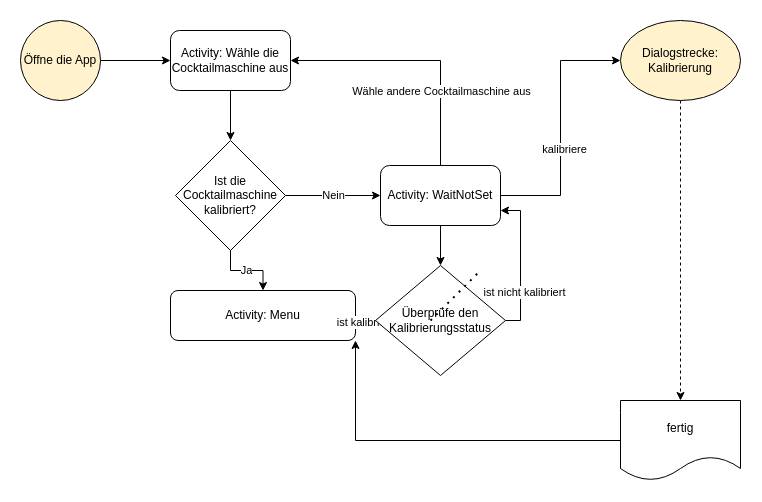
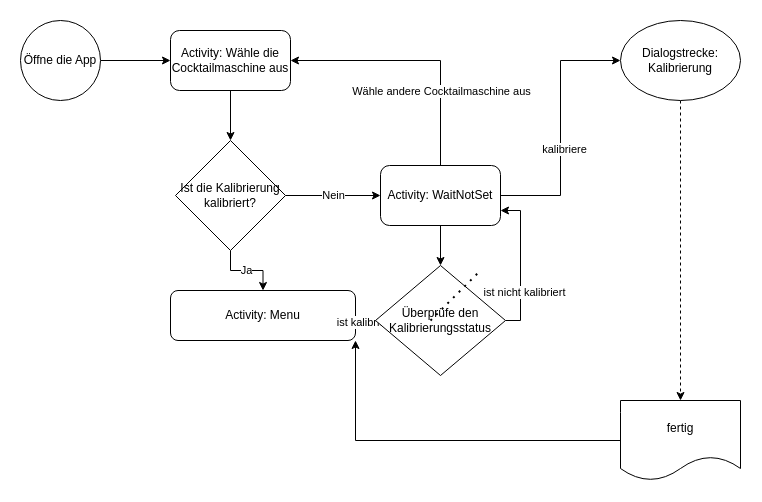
(61, 61) -> (61, 61)
(681, 61) -> (681, 61)
(231, 196) -> (231, 196)
